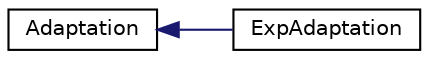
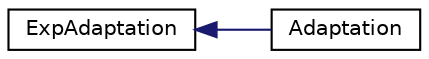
(206, 30) -> (244, 30)
